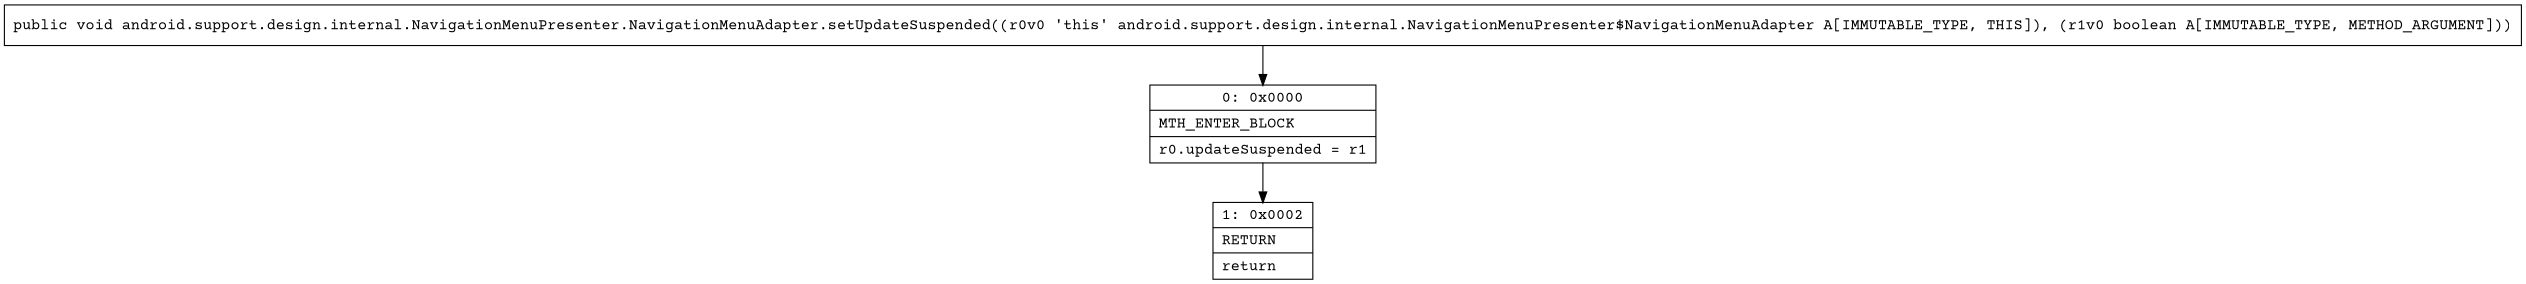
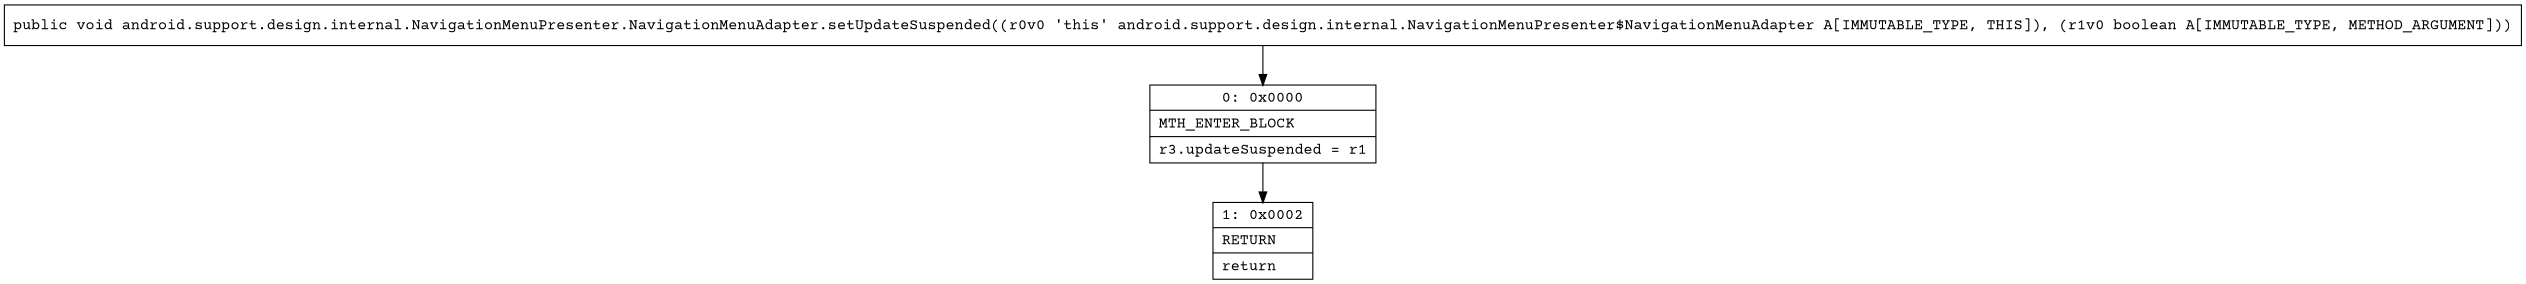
(1263, 149) -> (1263, 149)
